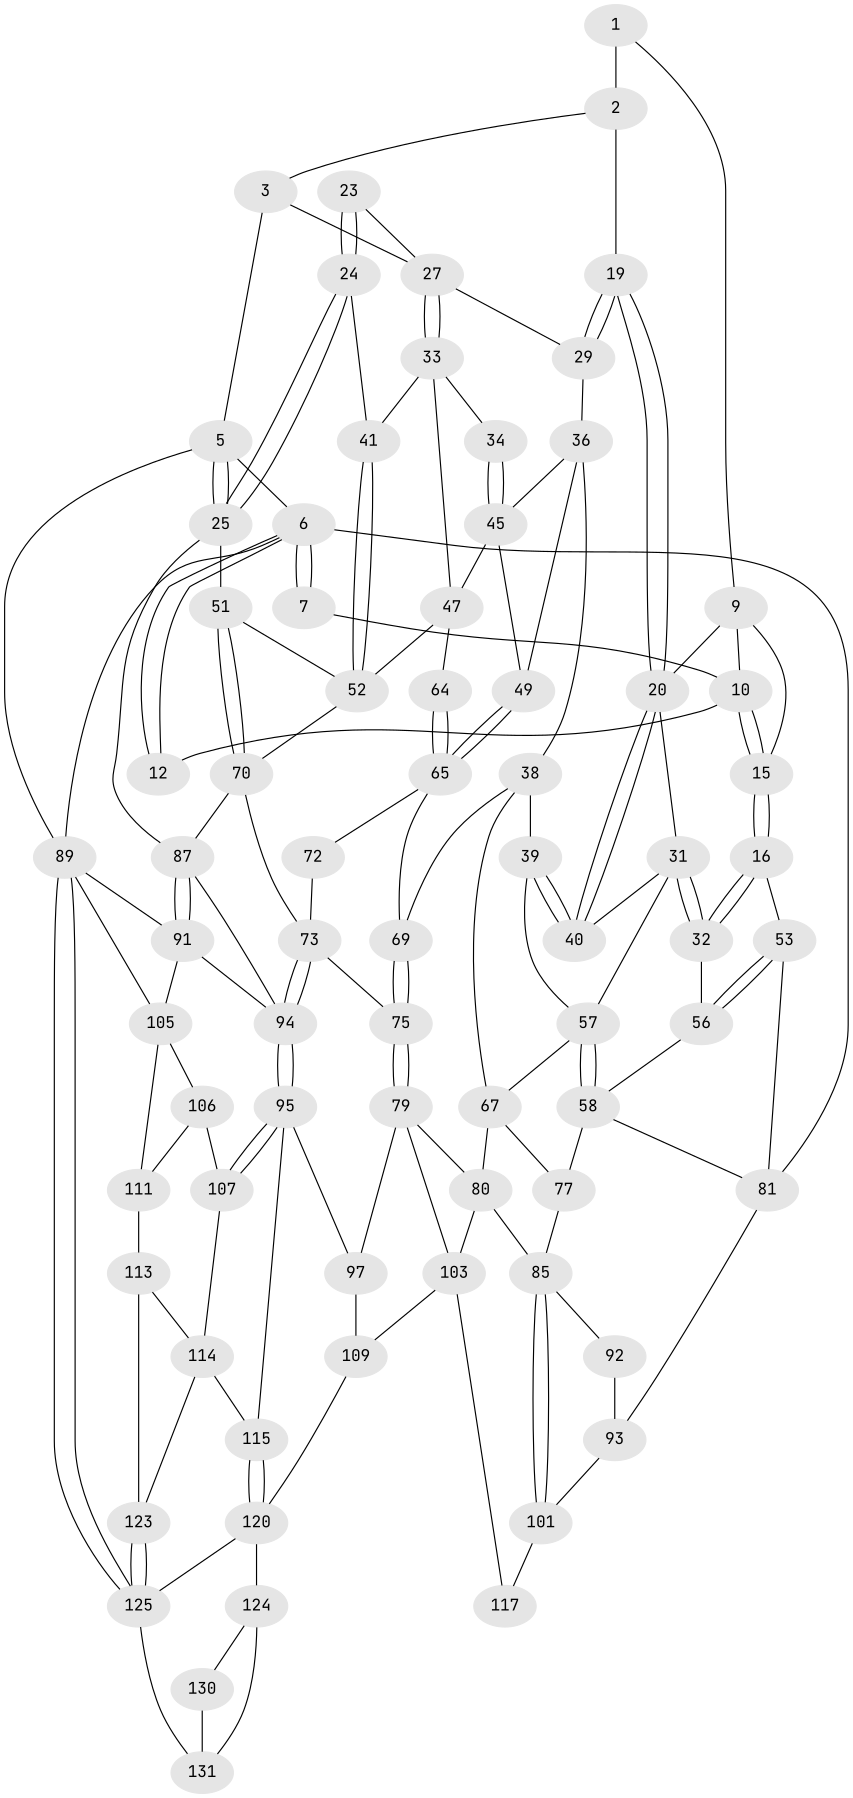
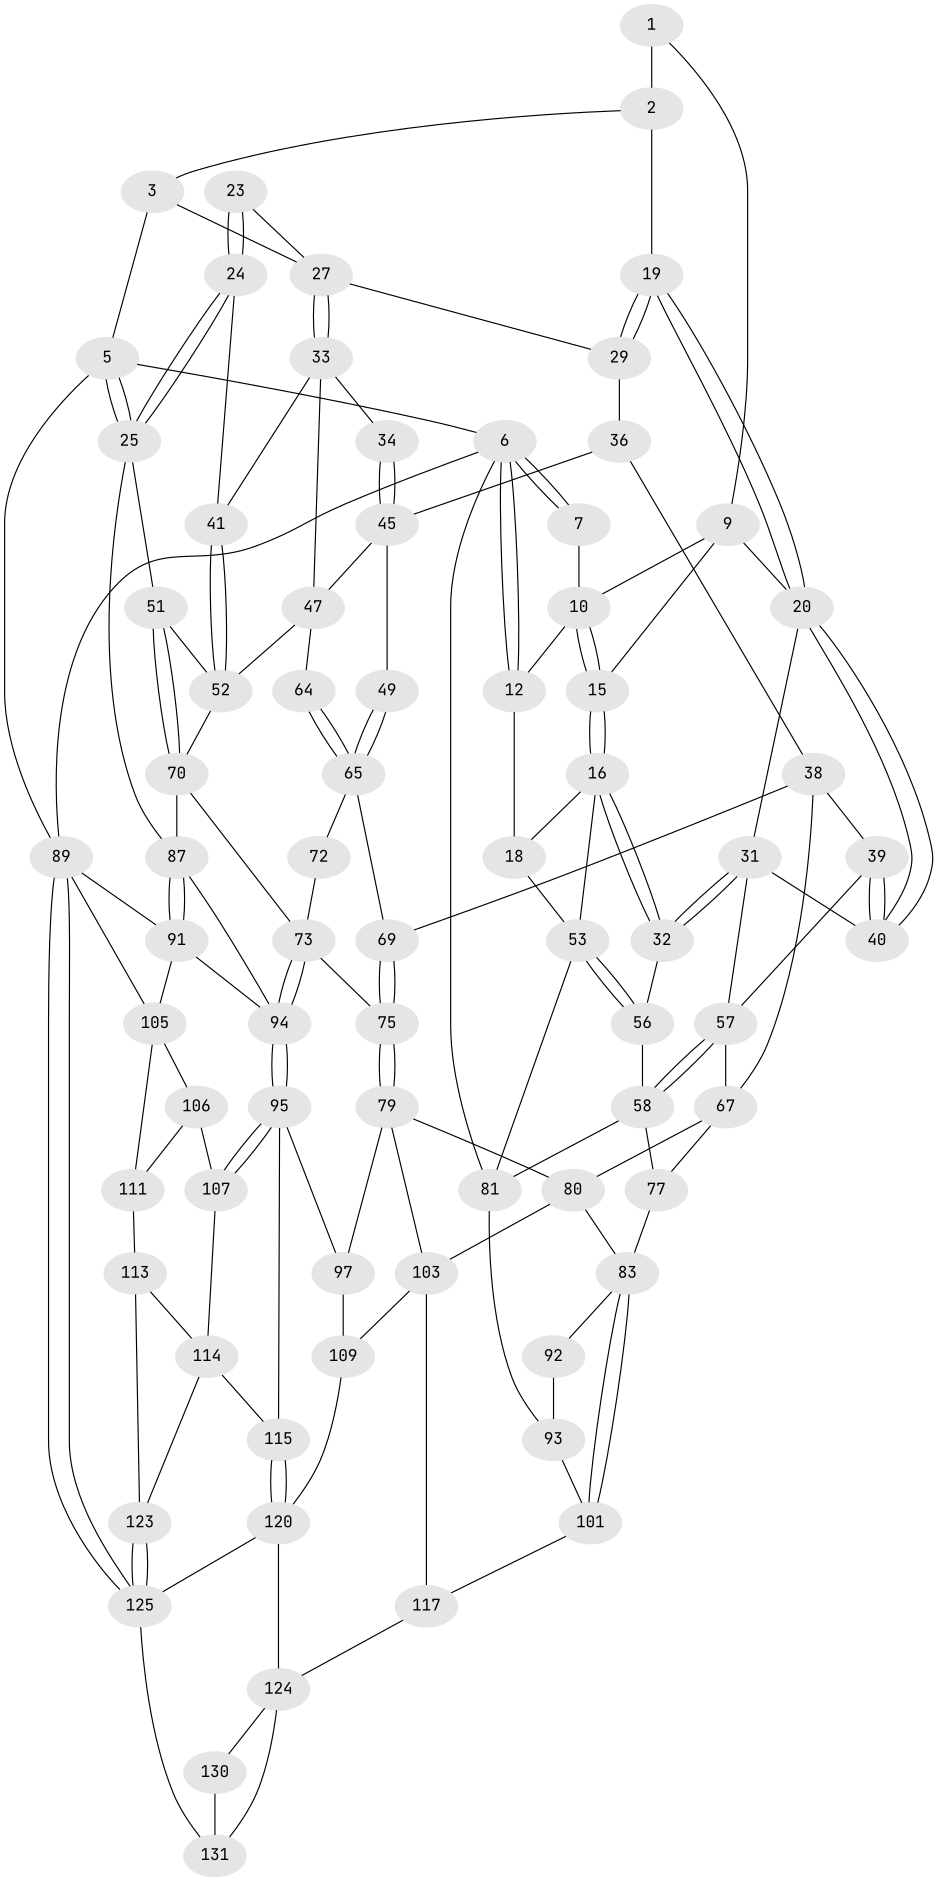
(552, 566) -> none
none -> (514, 857)
(541, 1273) -> (627, 1273)
none -> (352, 1648)
